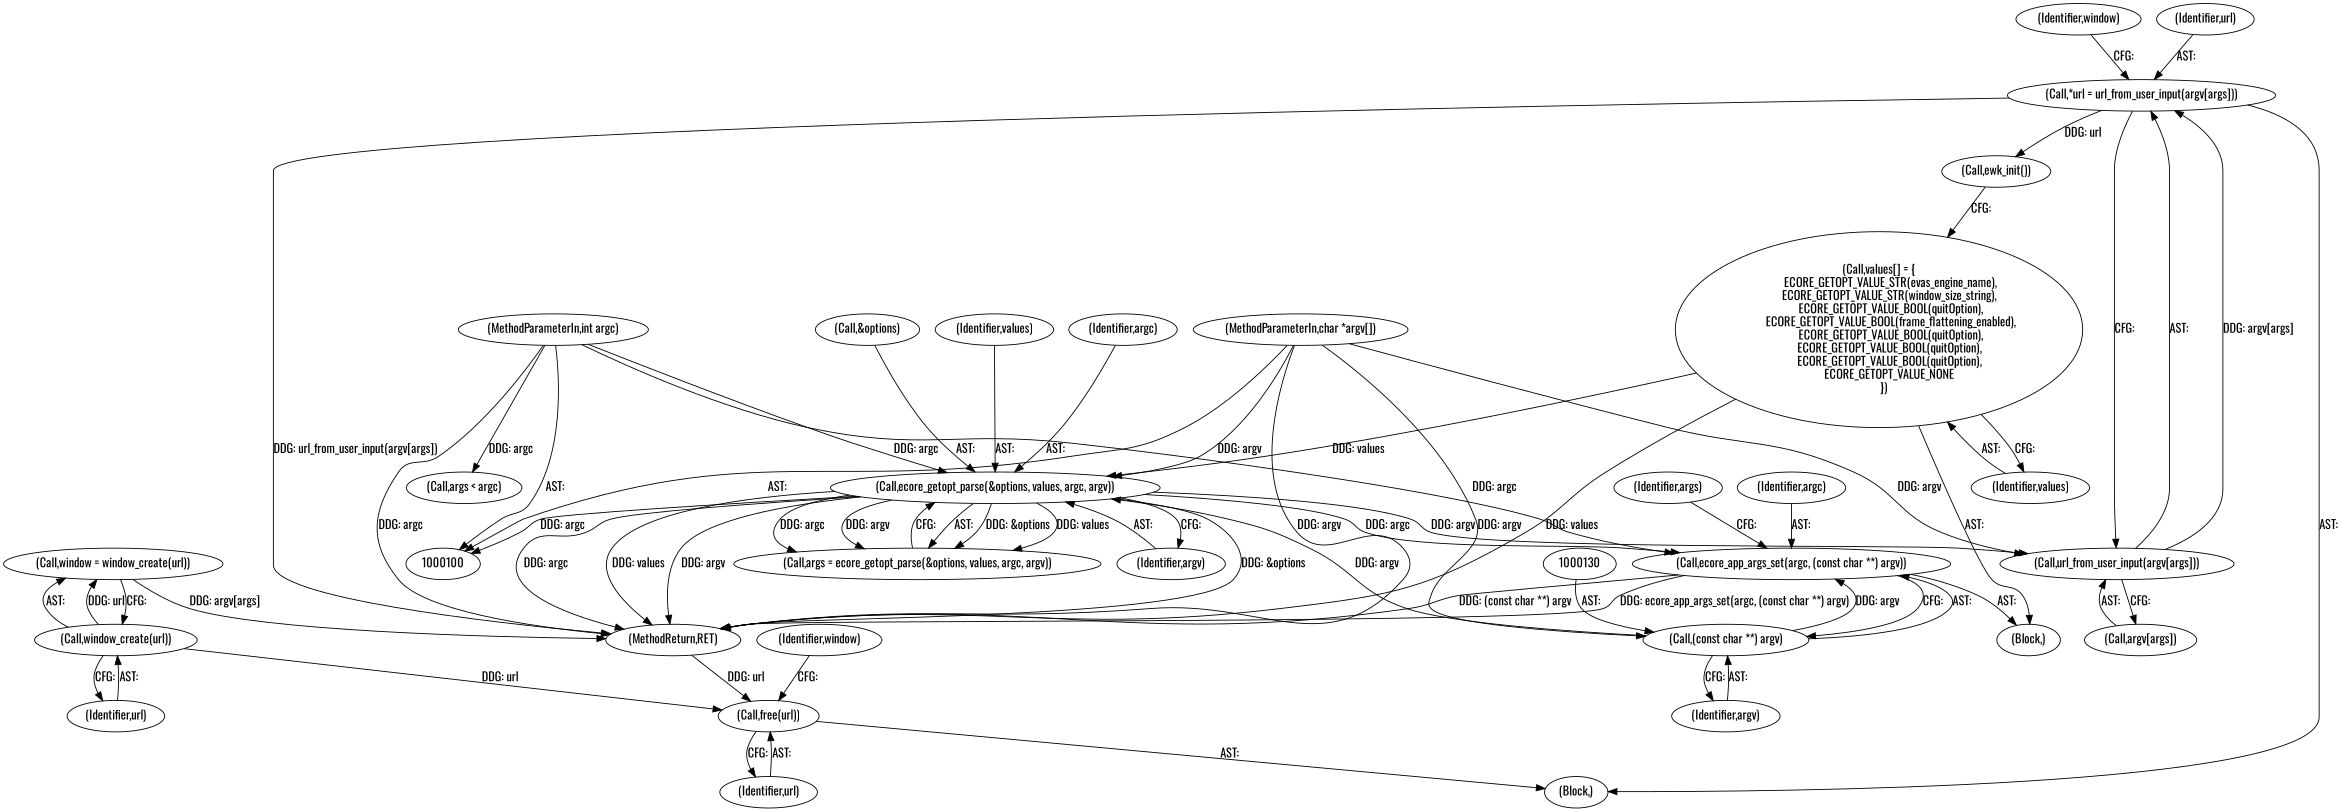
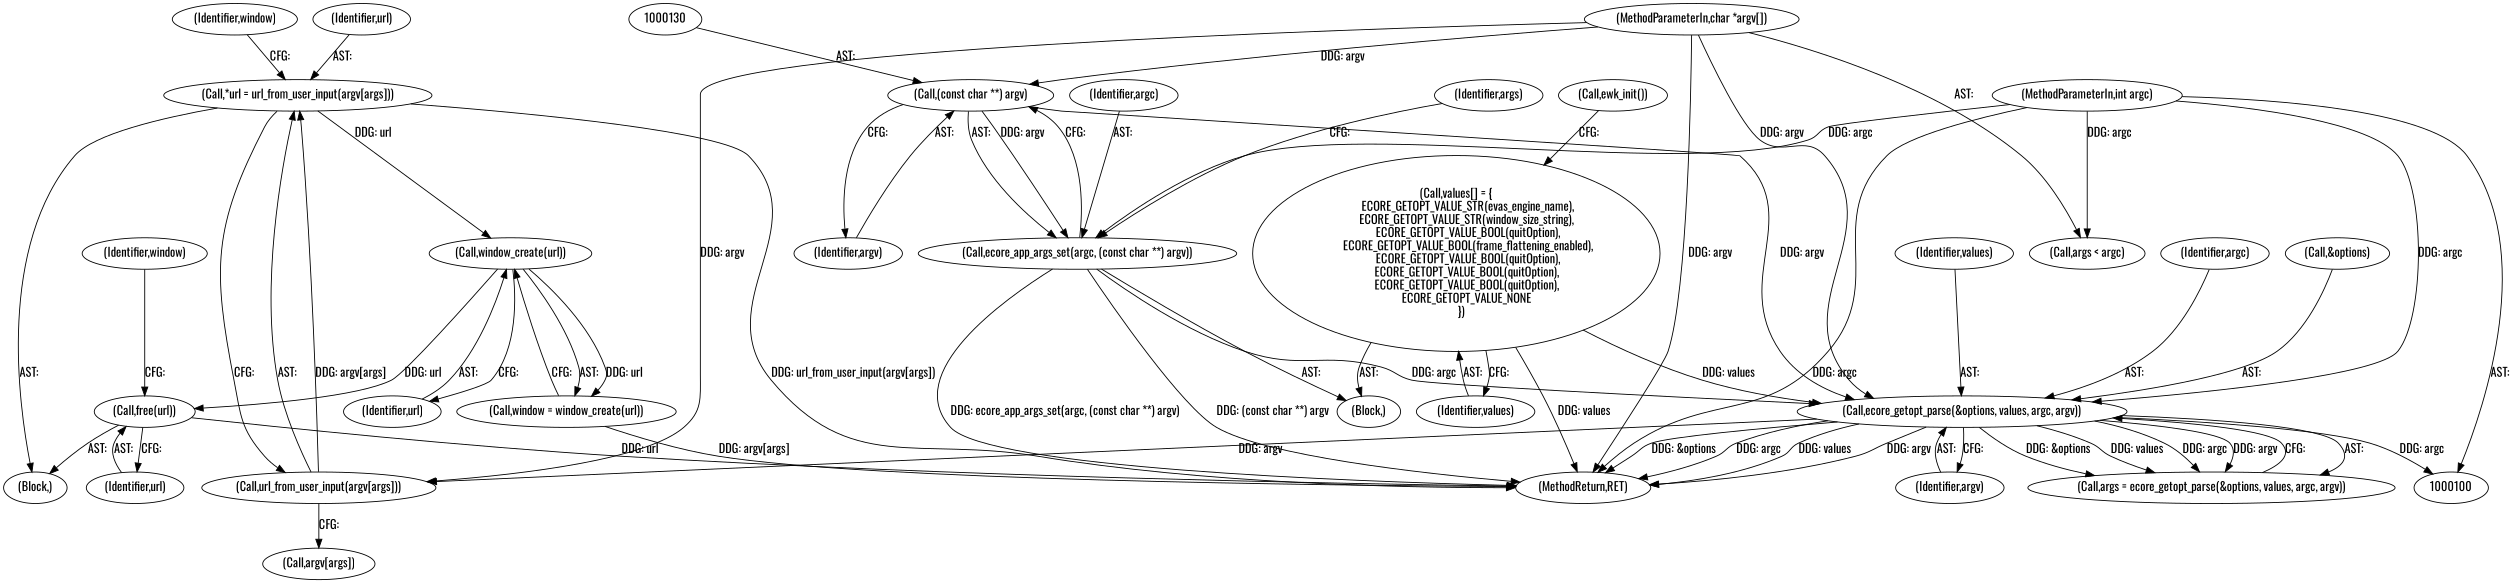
(2061, 129) -> (401, 172)
(891, 471) -> (1934, 100)
(1404, 540) -> (1440, 383)
(2102, 609) -> none
(718, 676) -> (717, 462)
